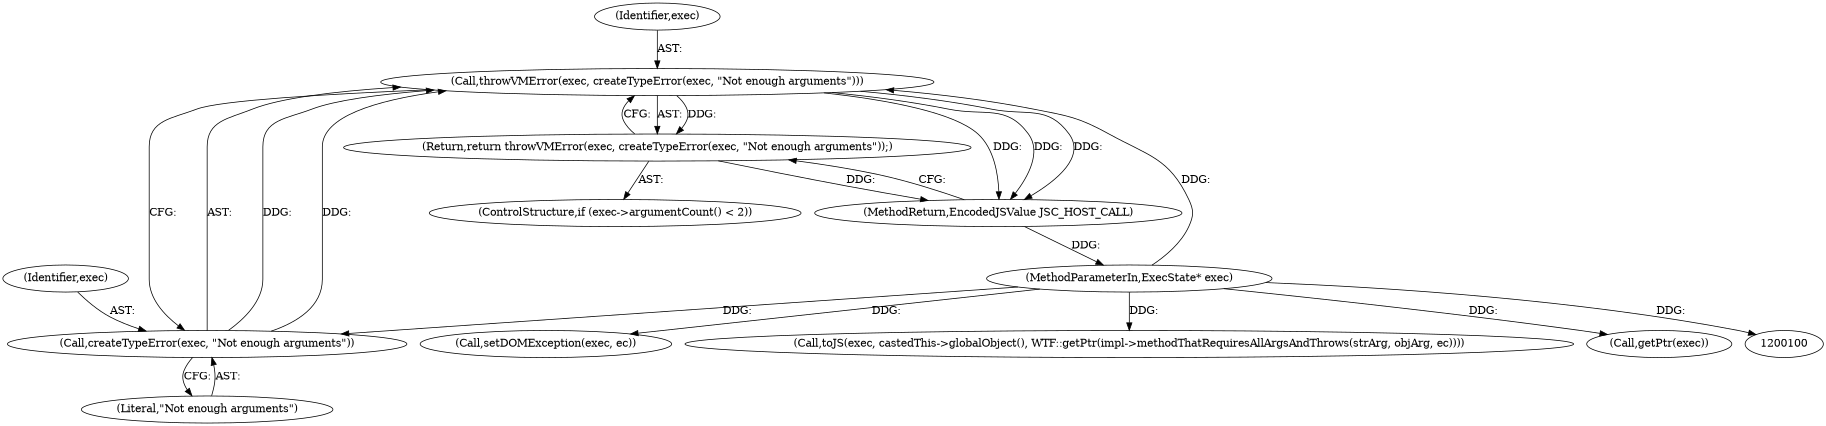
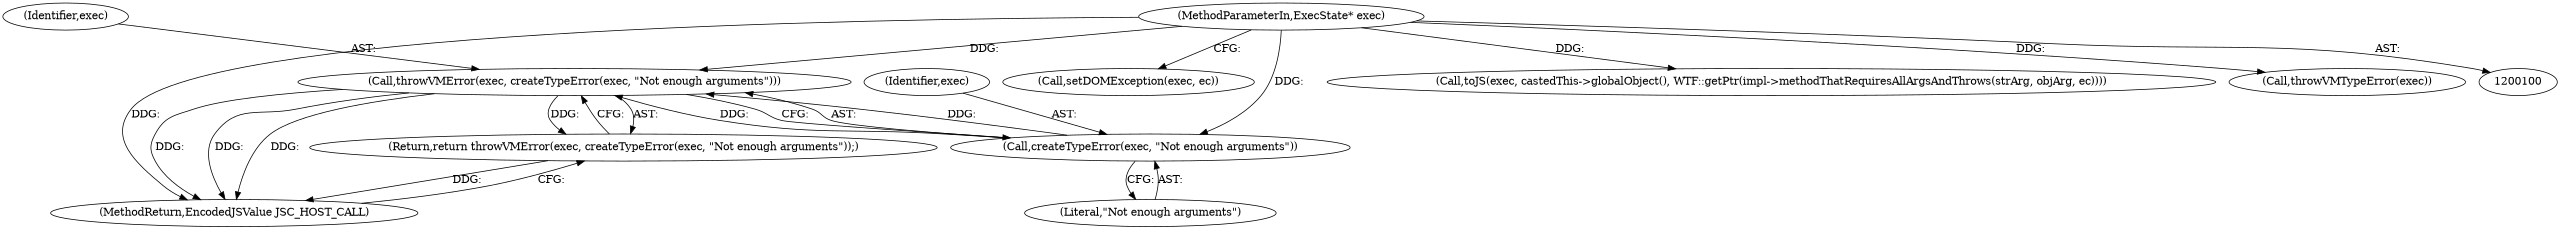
(615, 213) -> none
(1060, 244) -> (573, 33)
(888, 311) -> (1229, 49)
(1672, 311) -> (2389, 49)
(1659, 344) -> (2347, 82)
